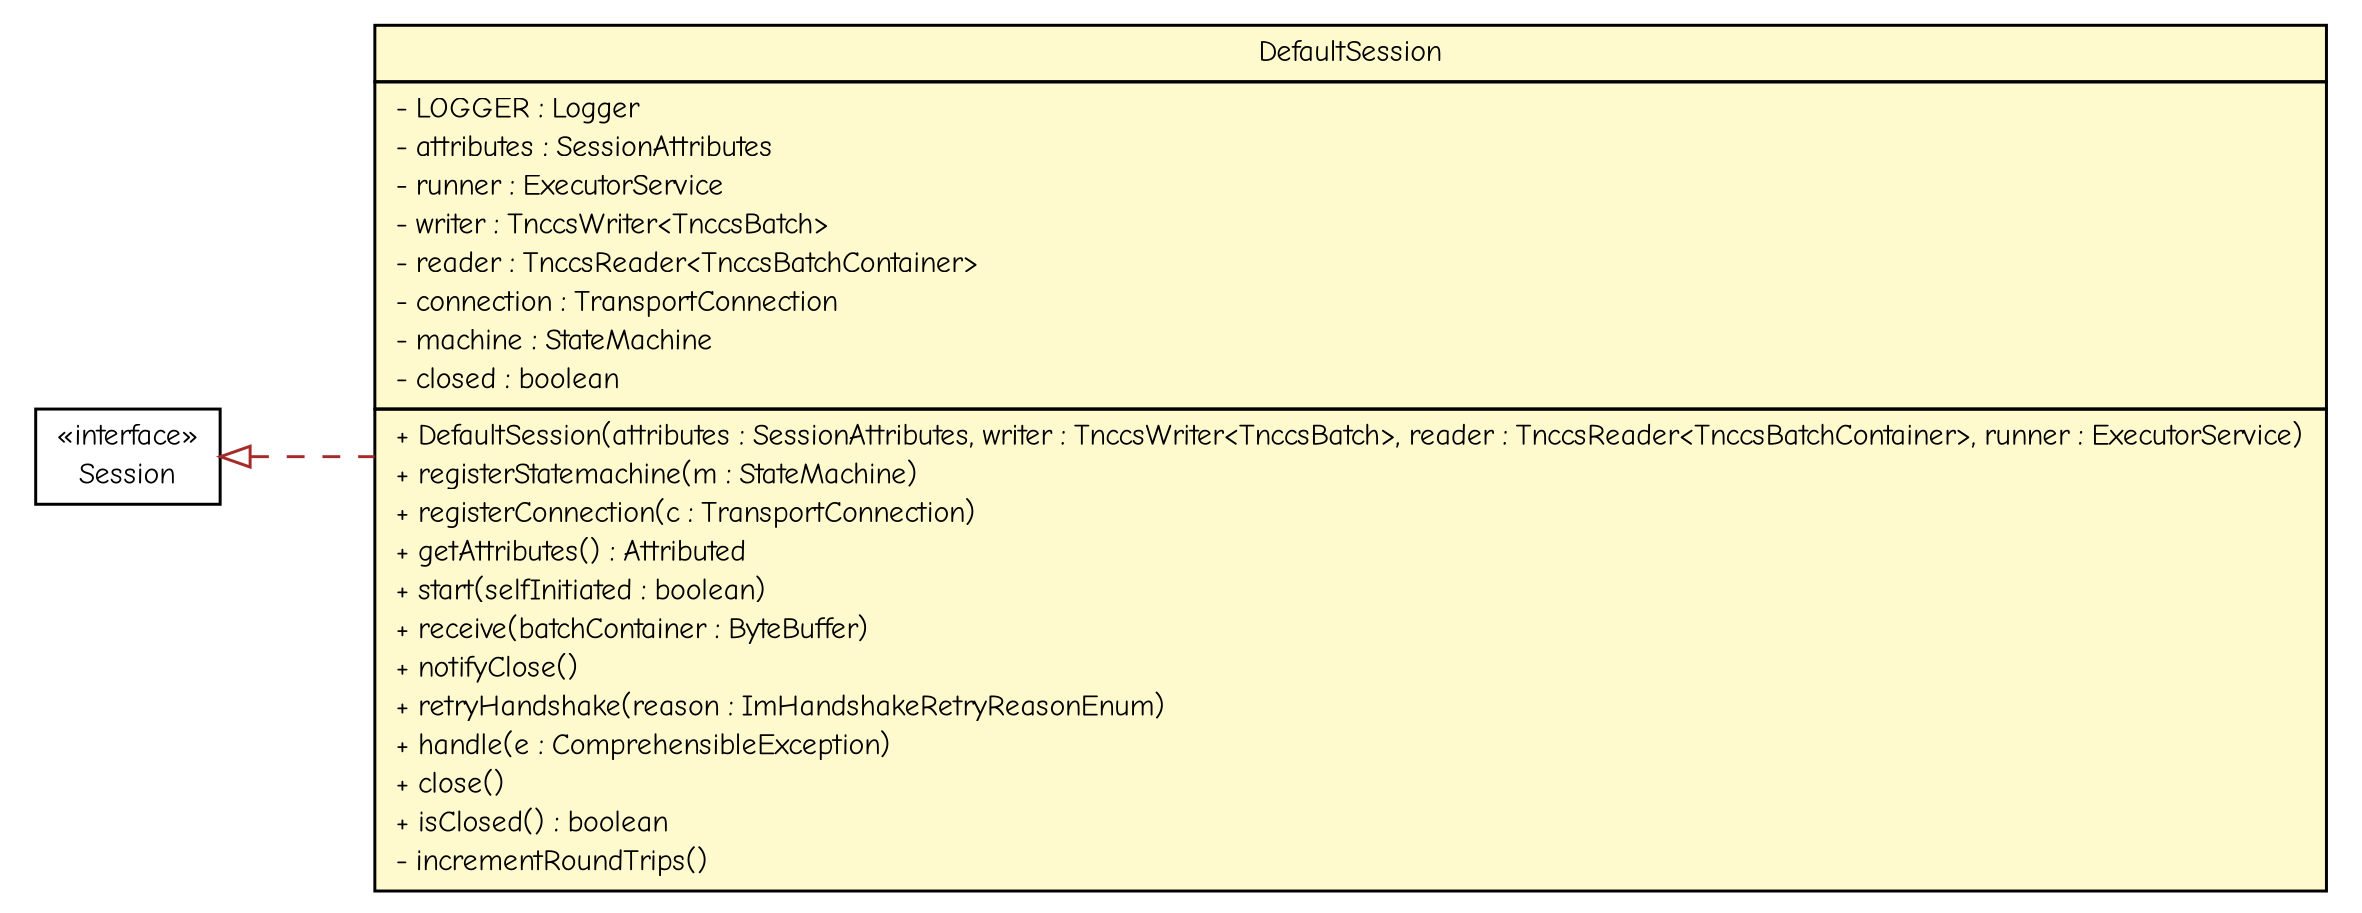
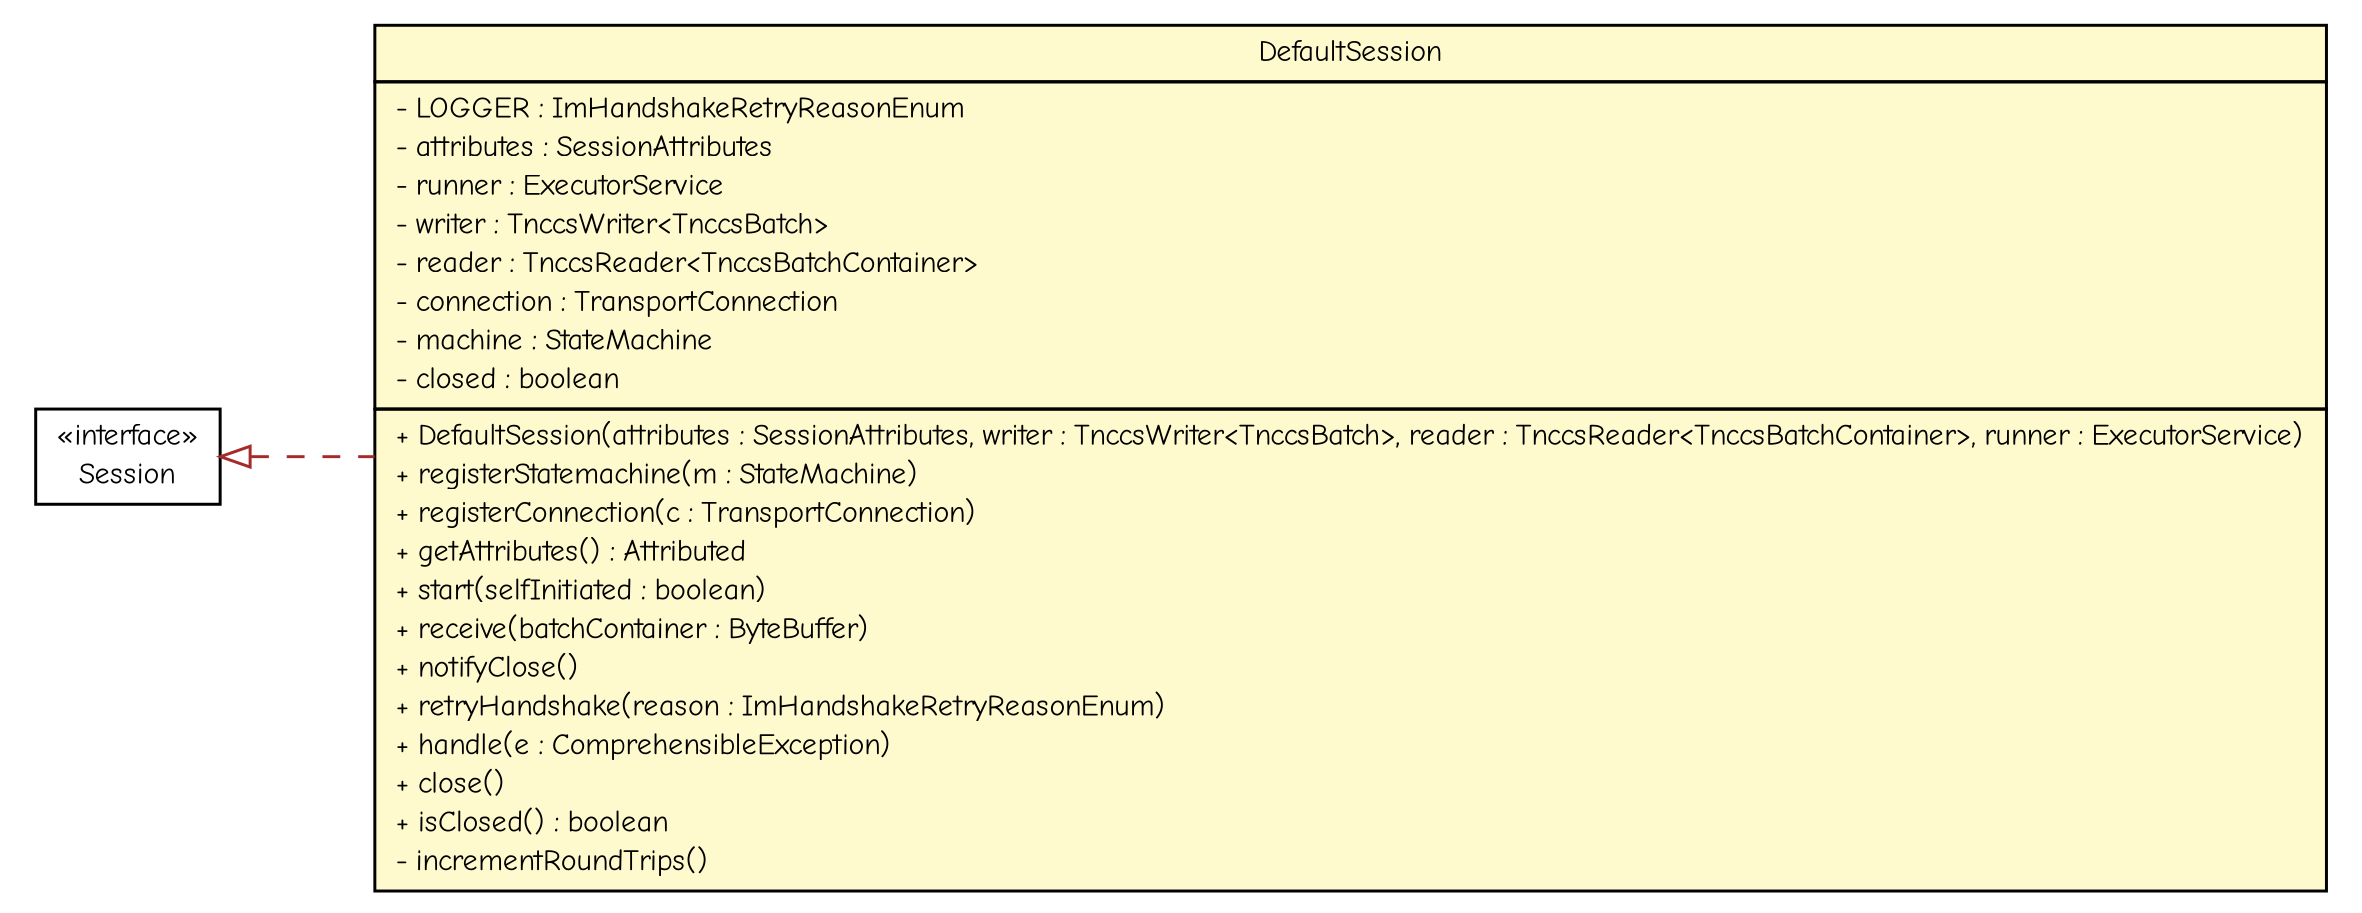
(518, 109) -> (681, 109)
